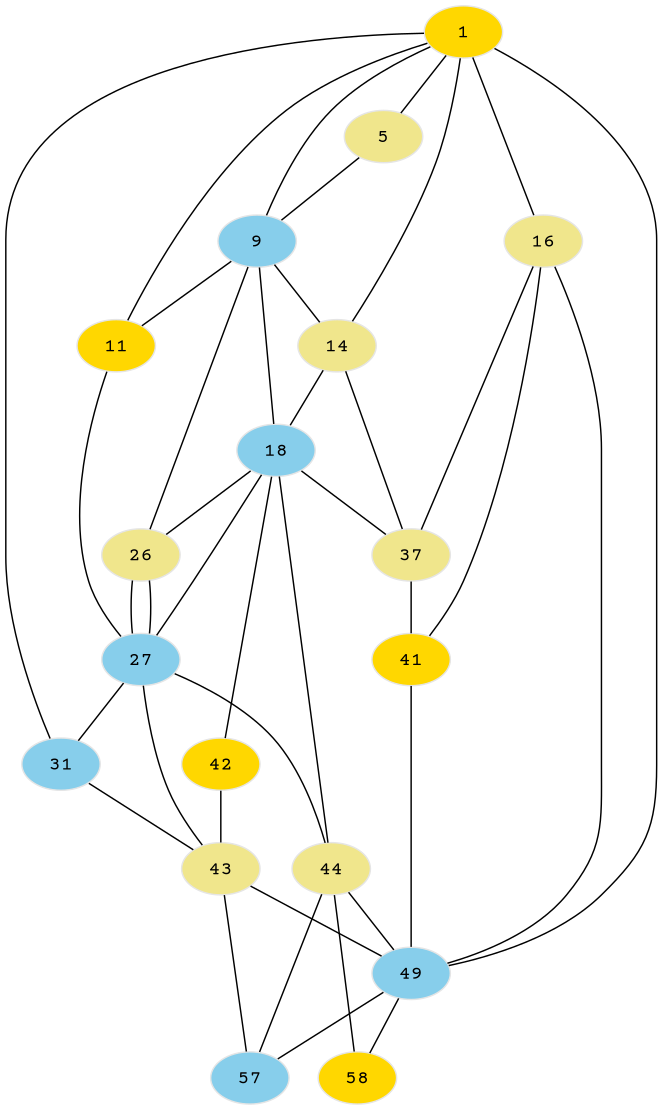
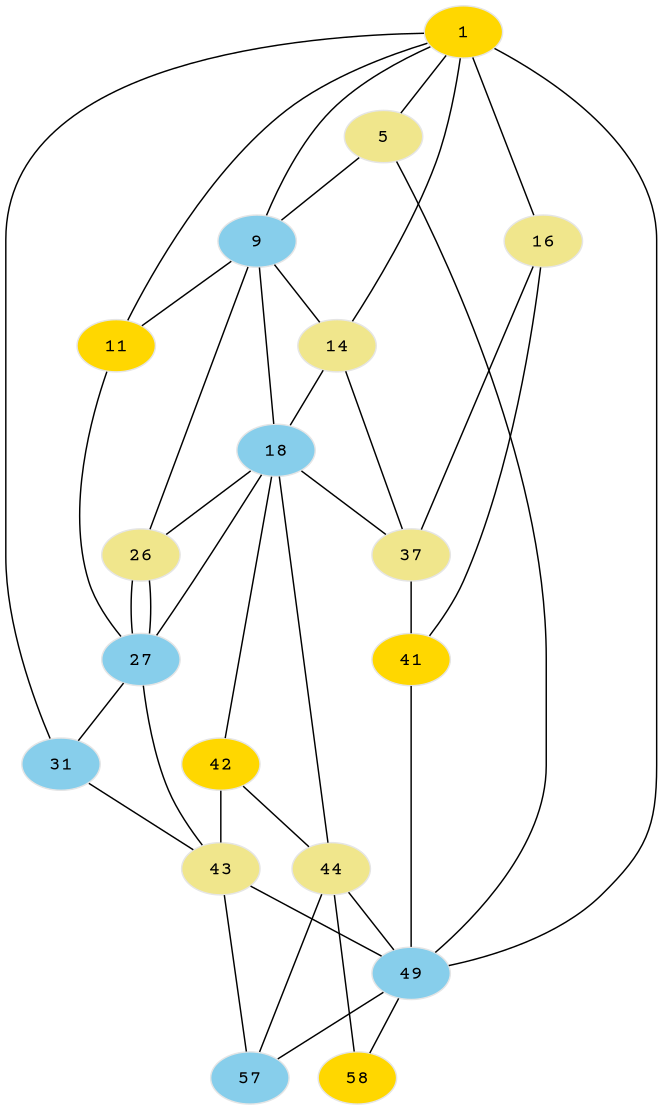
(601, 651) -> (538, 562)
(273, 738) -> (276, 816)
